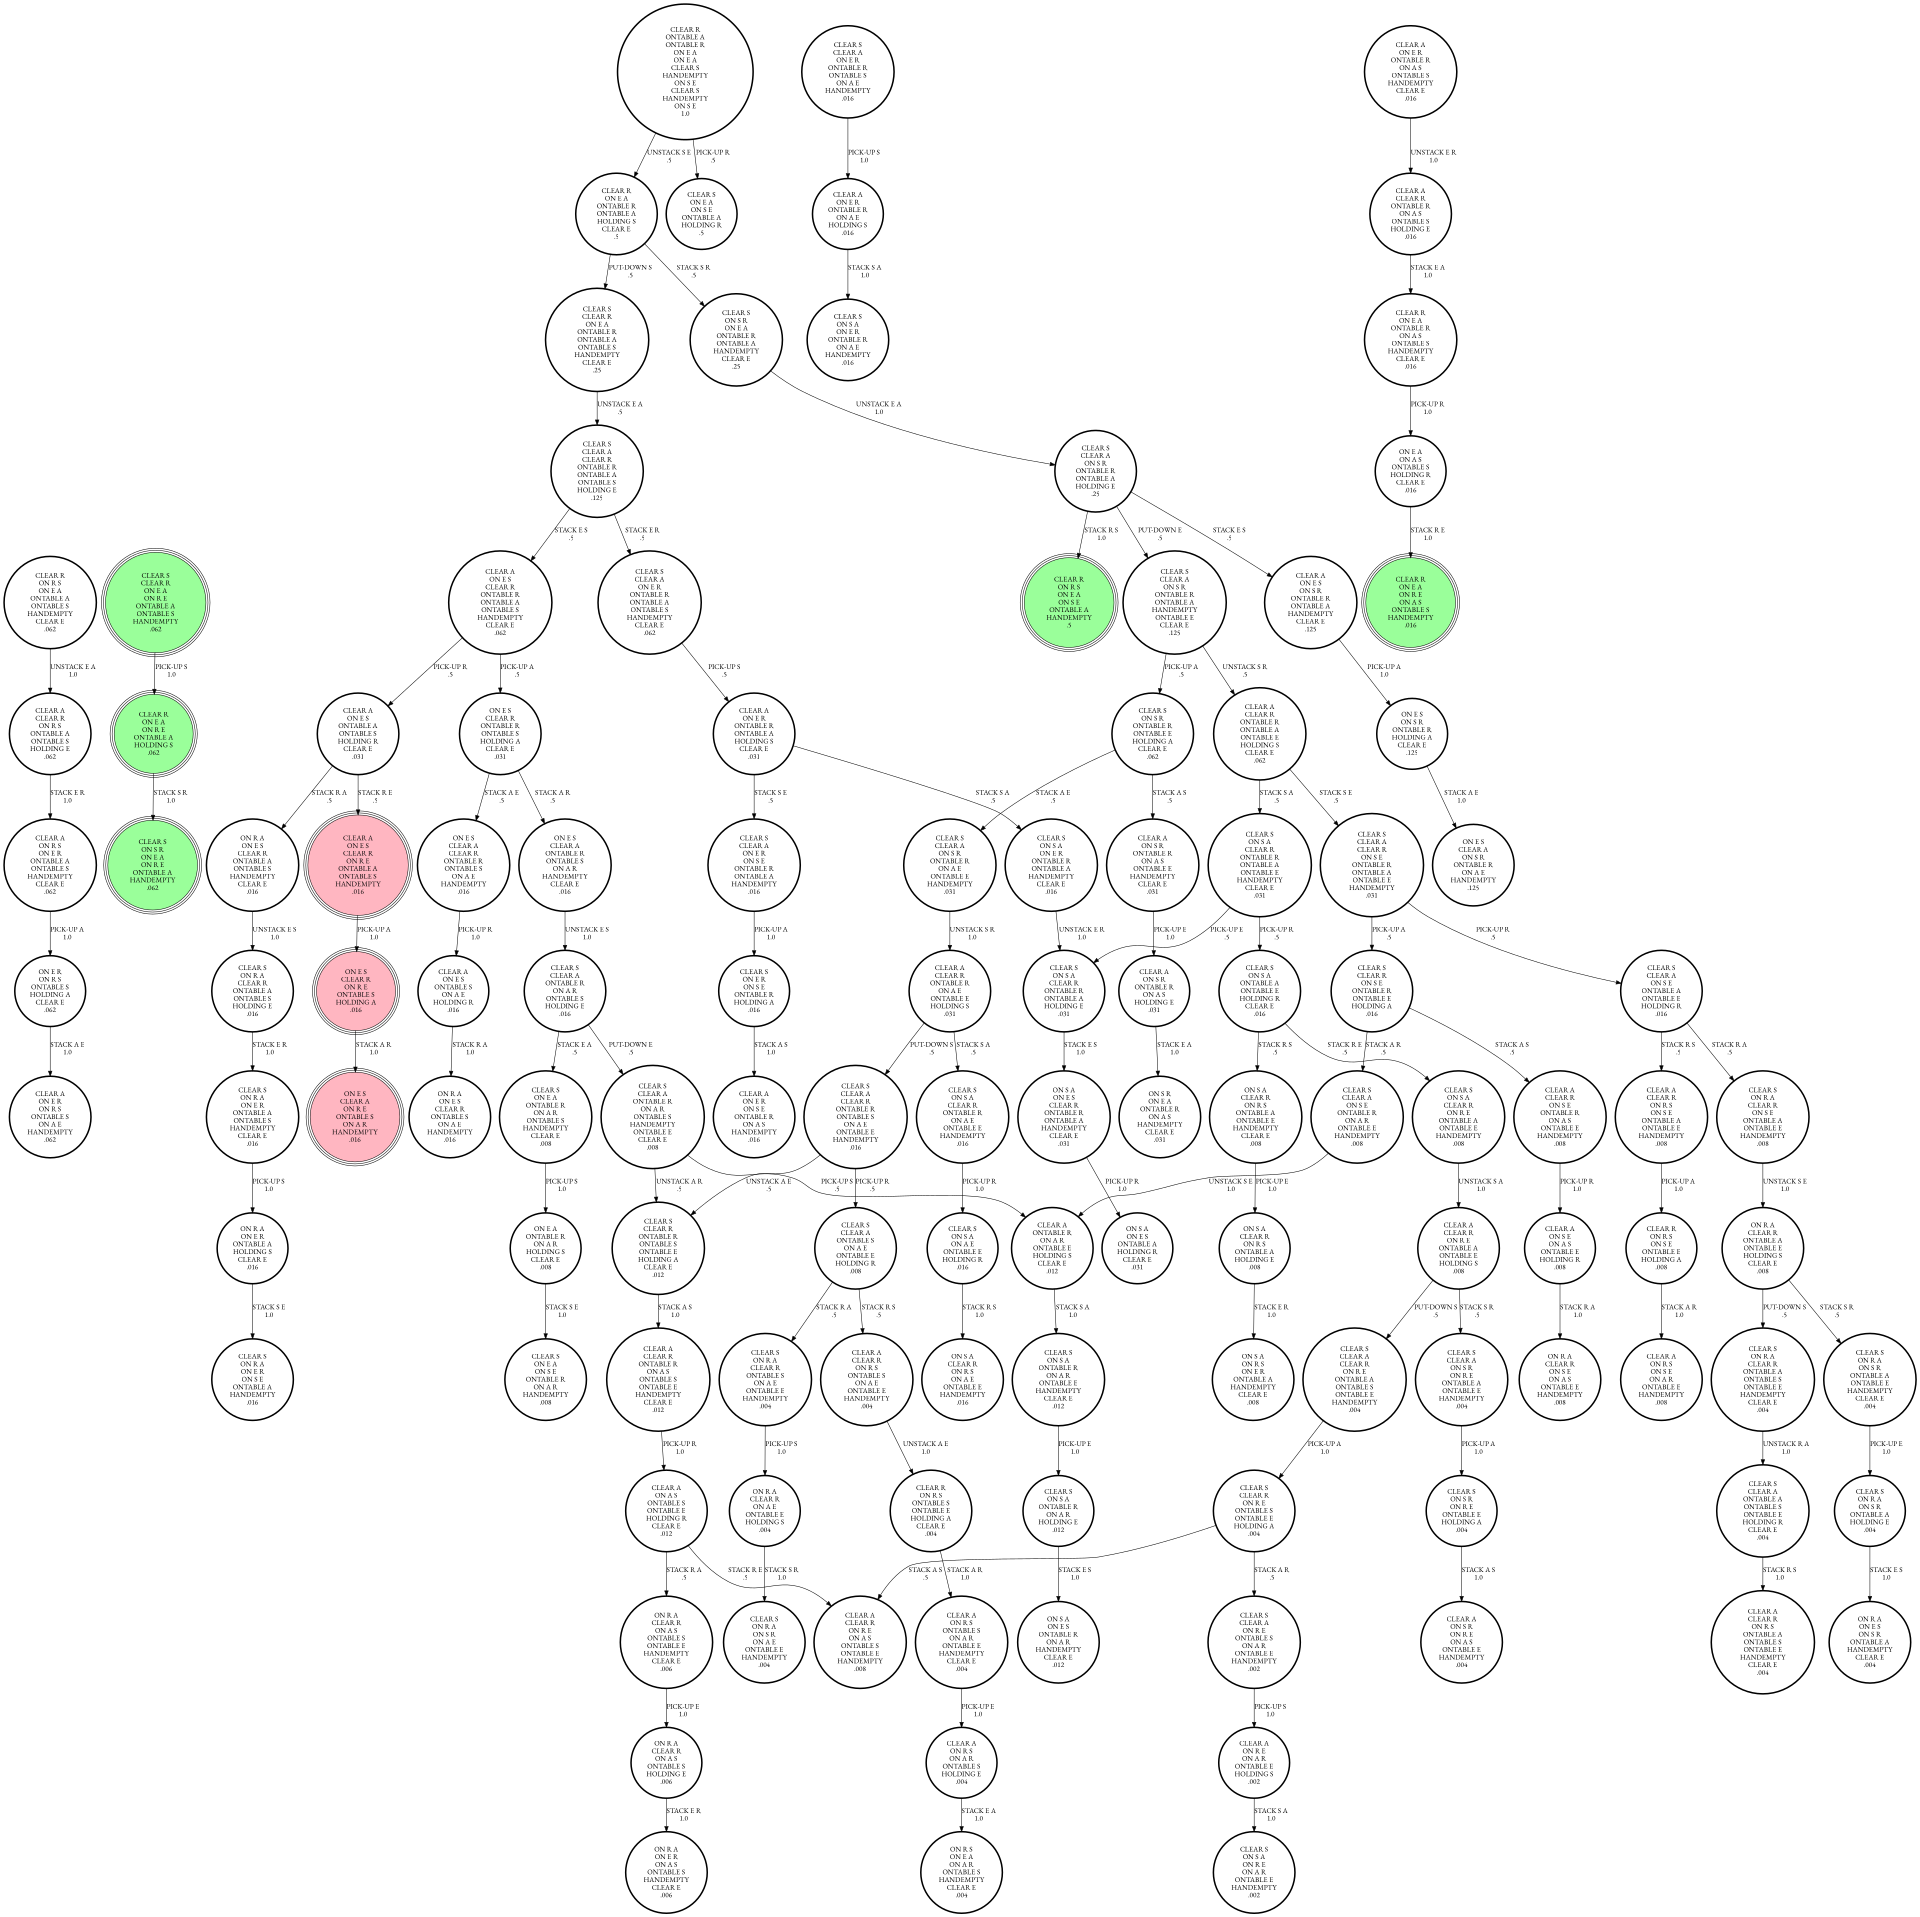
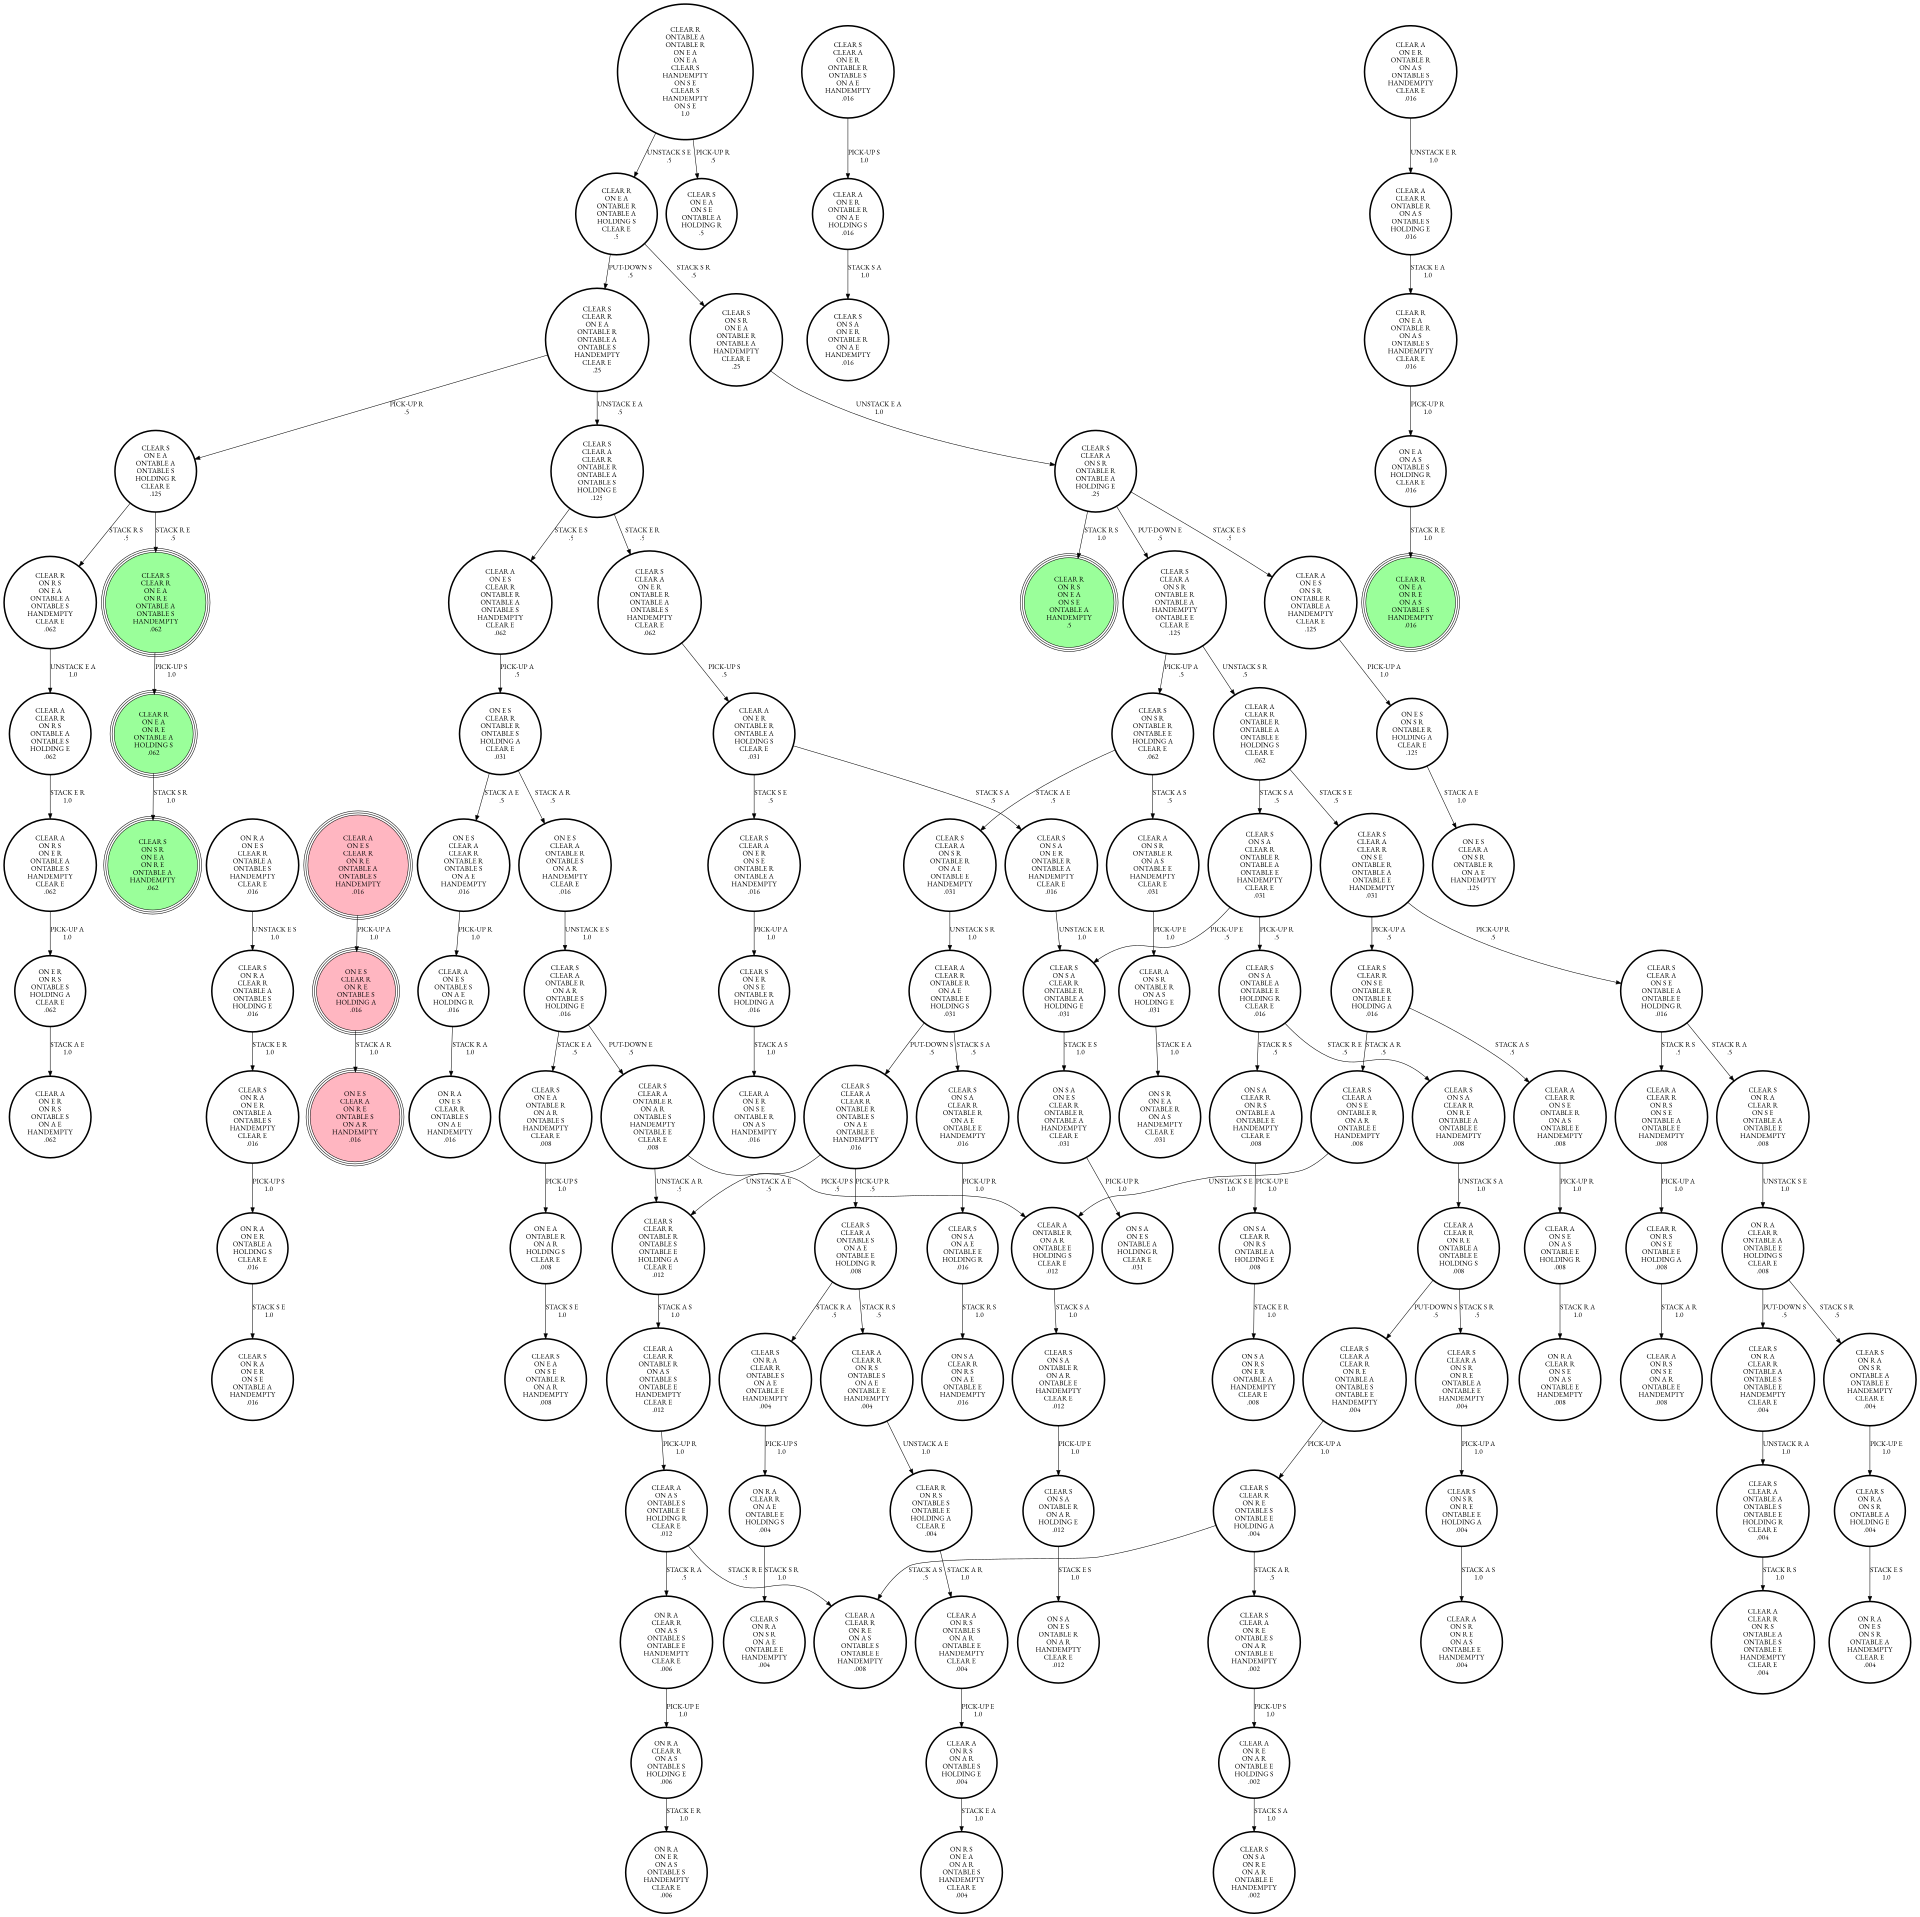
none -> (156, 471)
(358, 734) -> none
